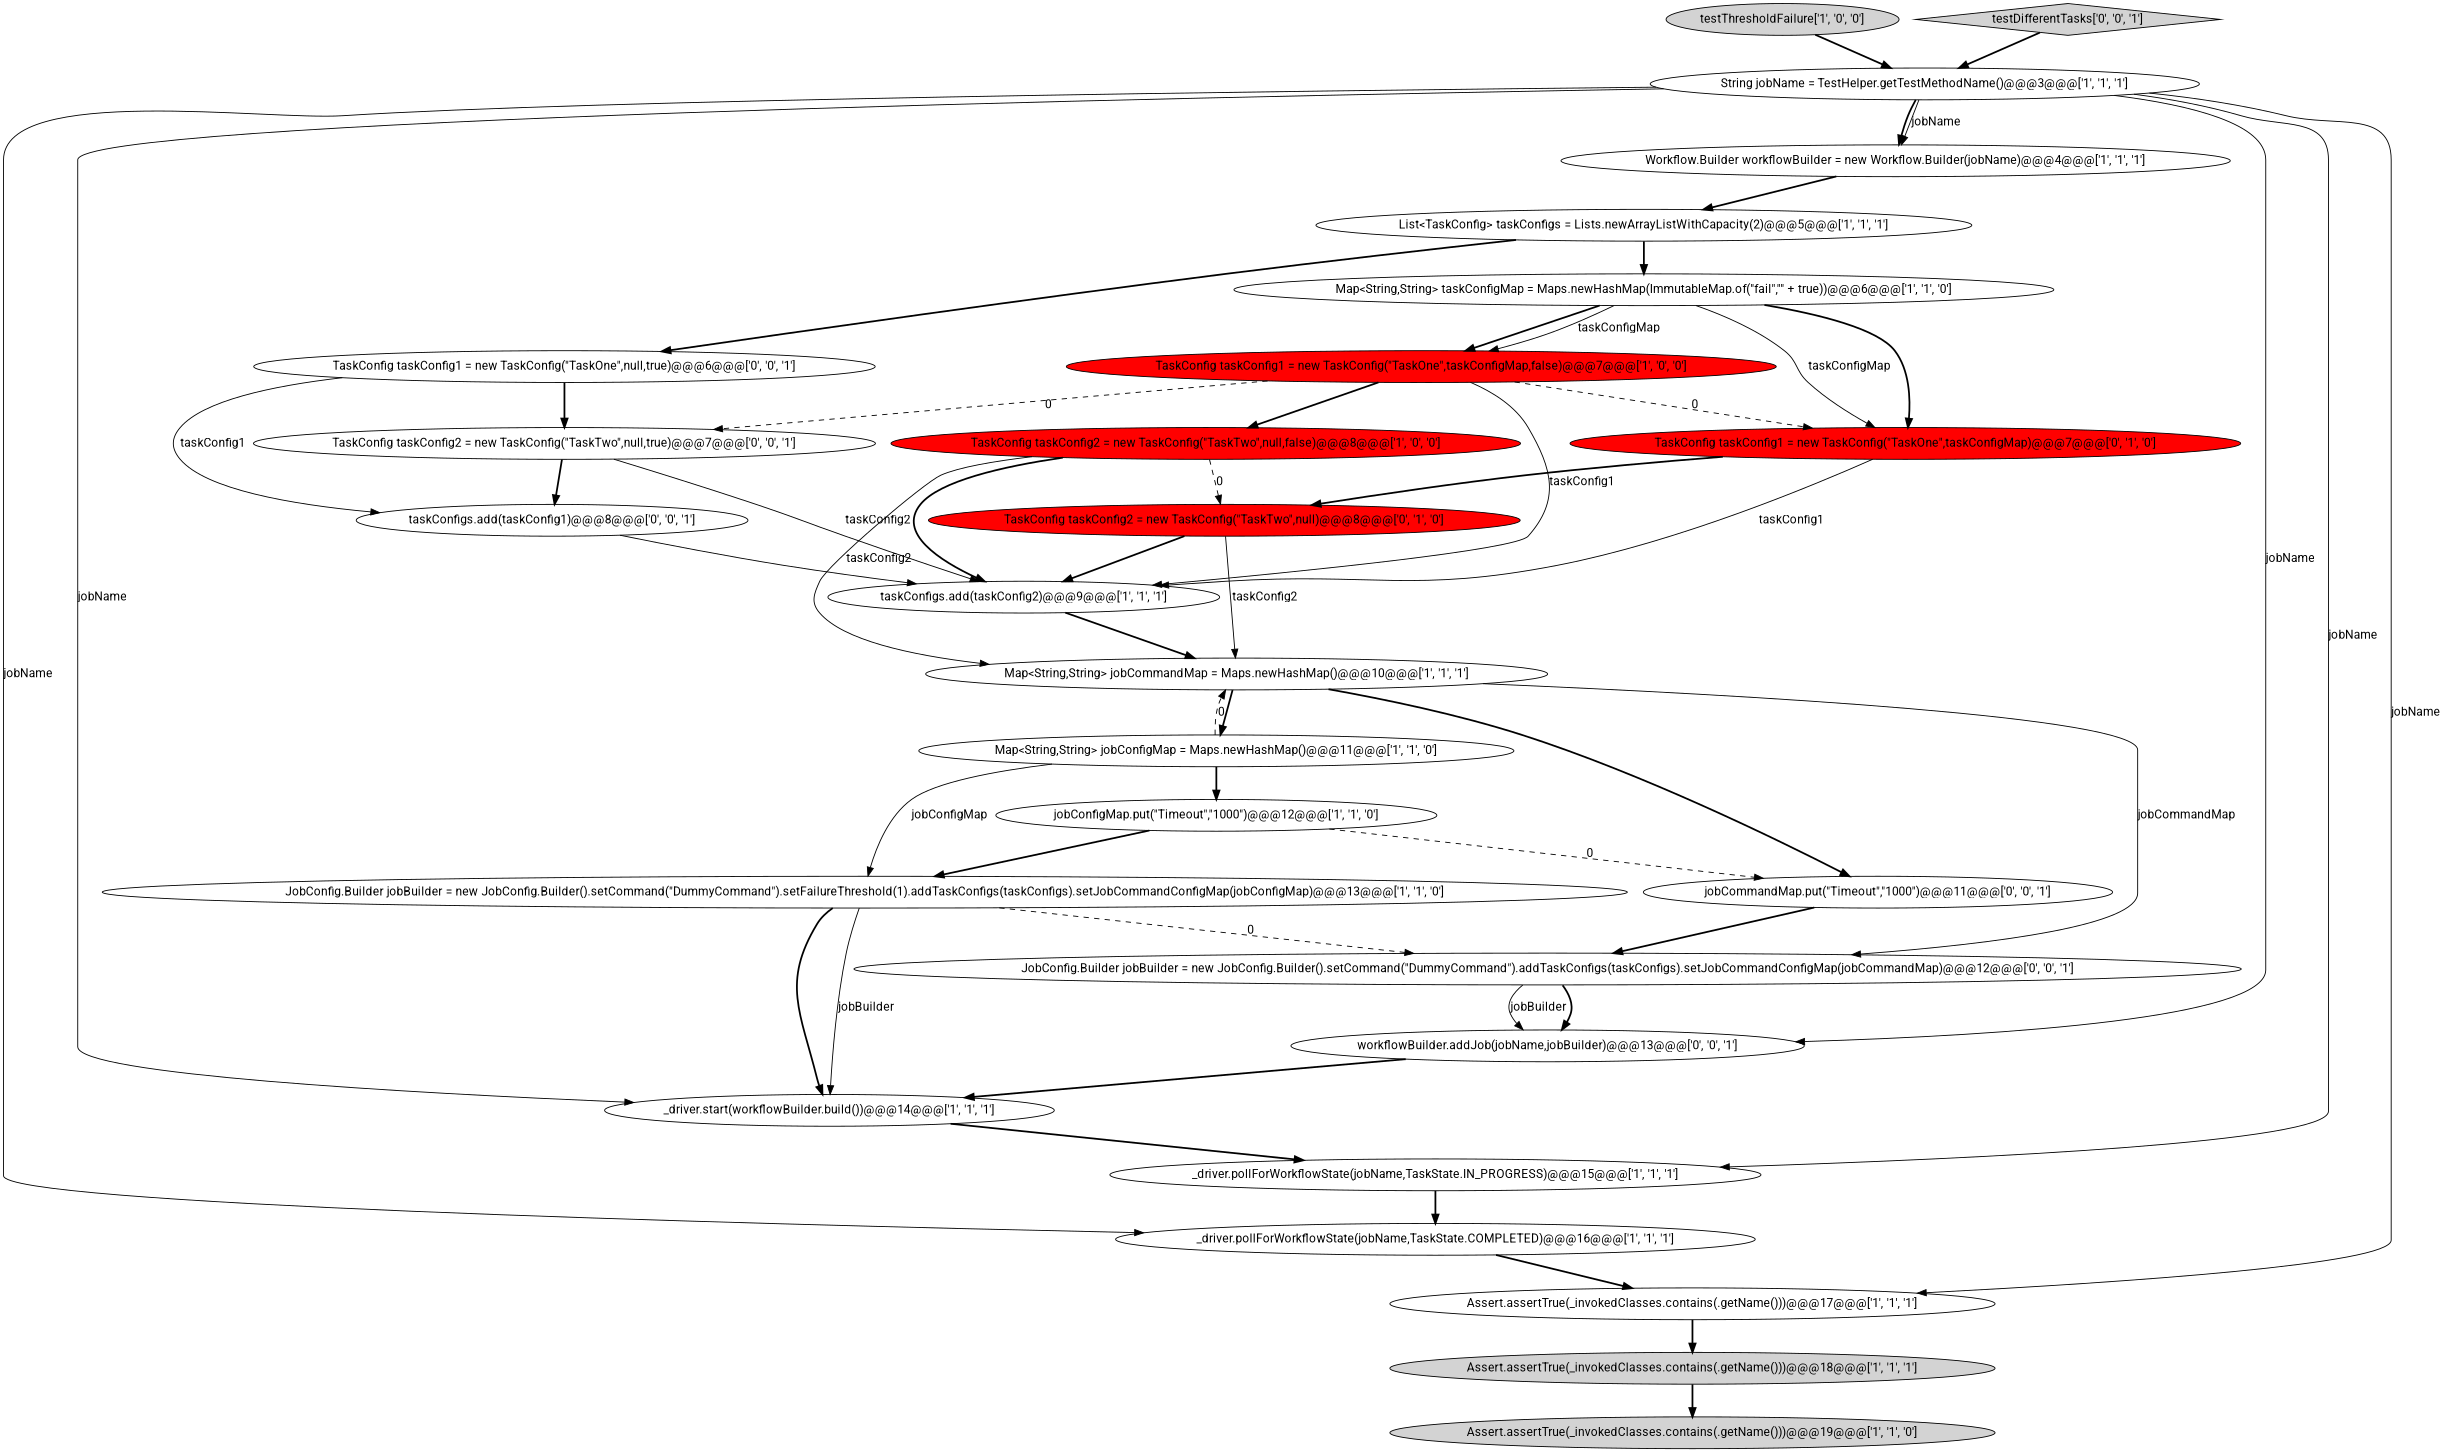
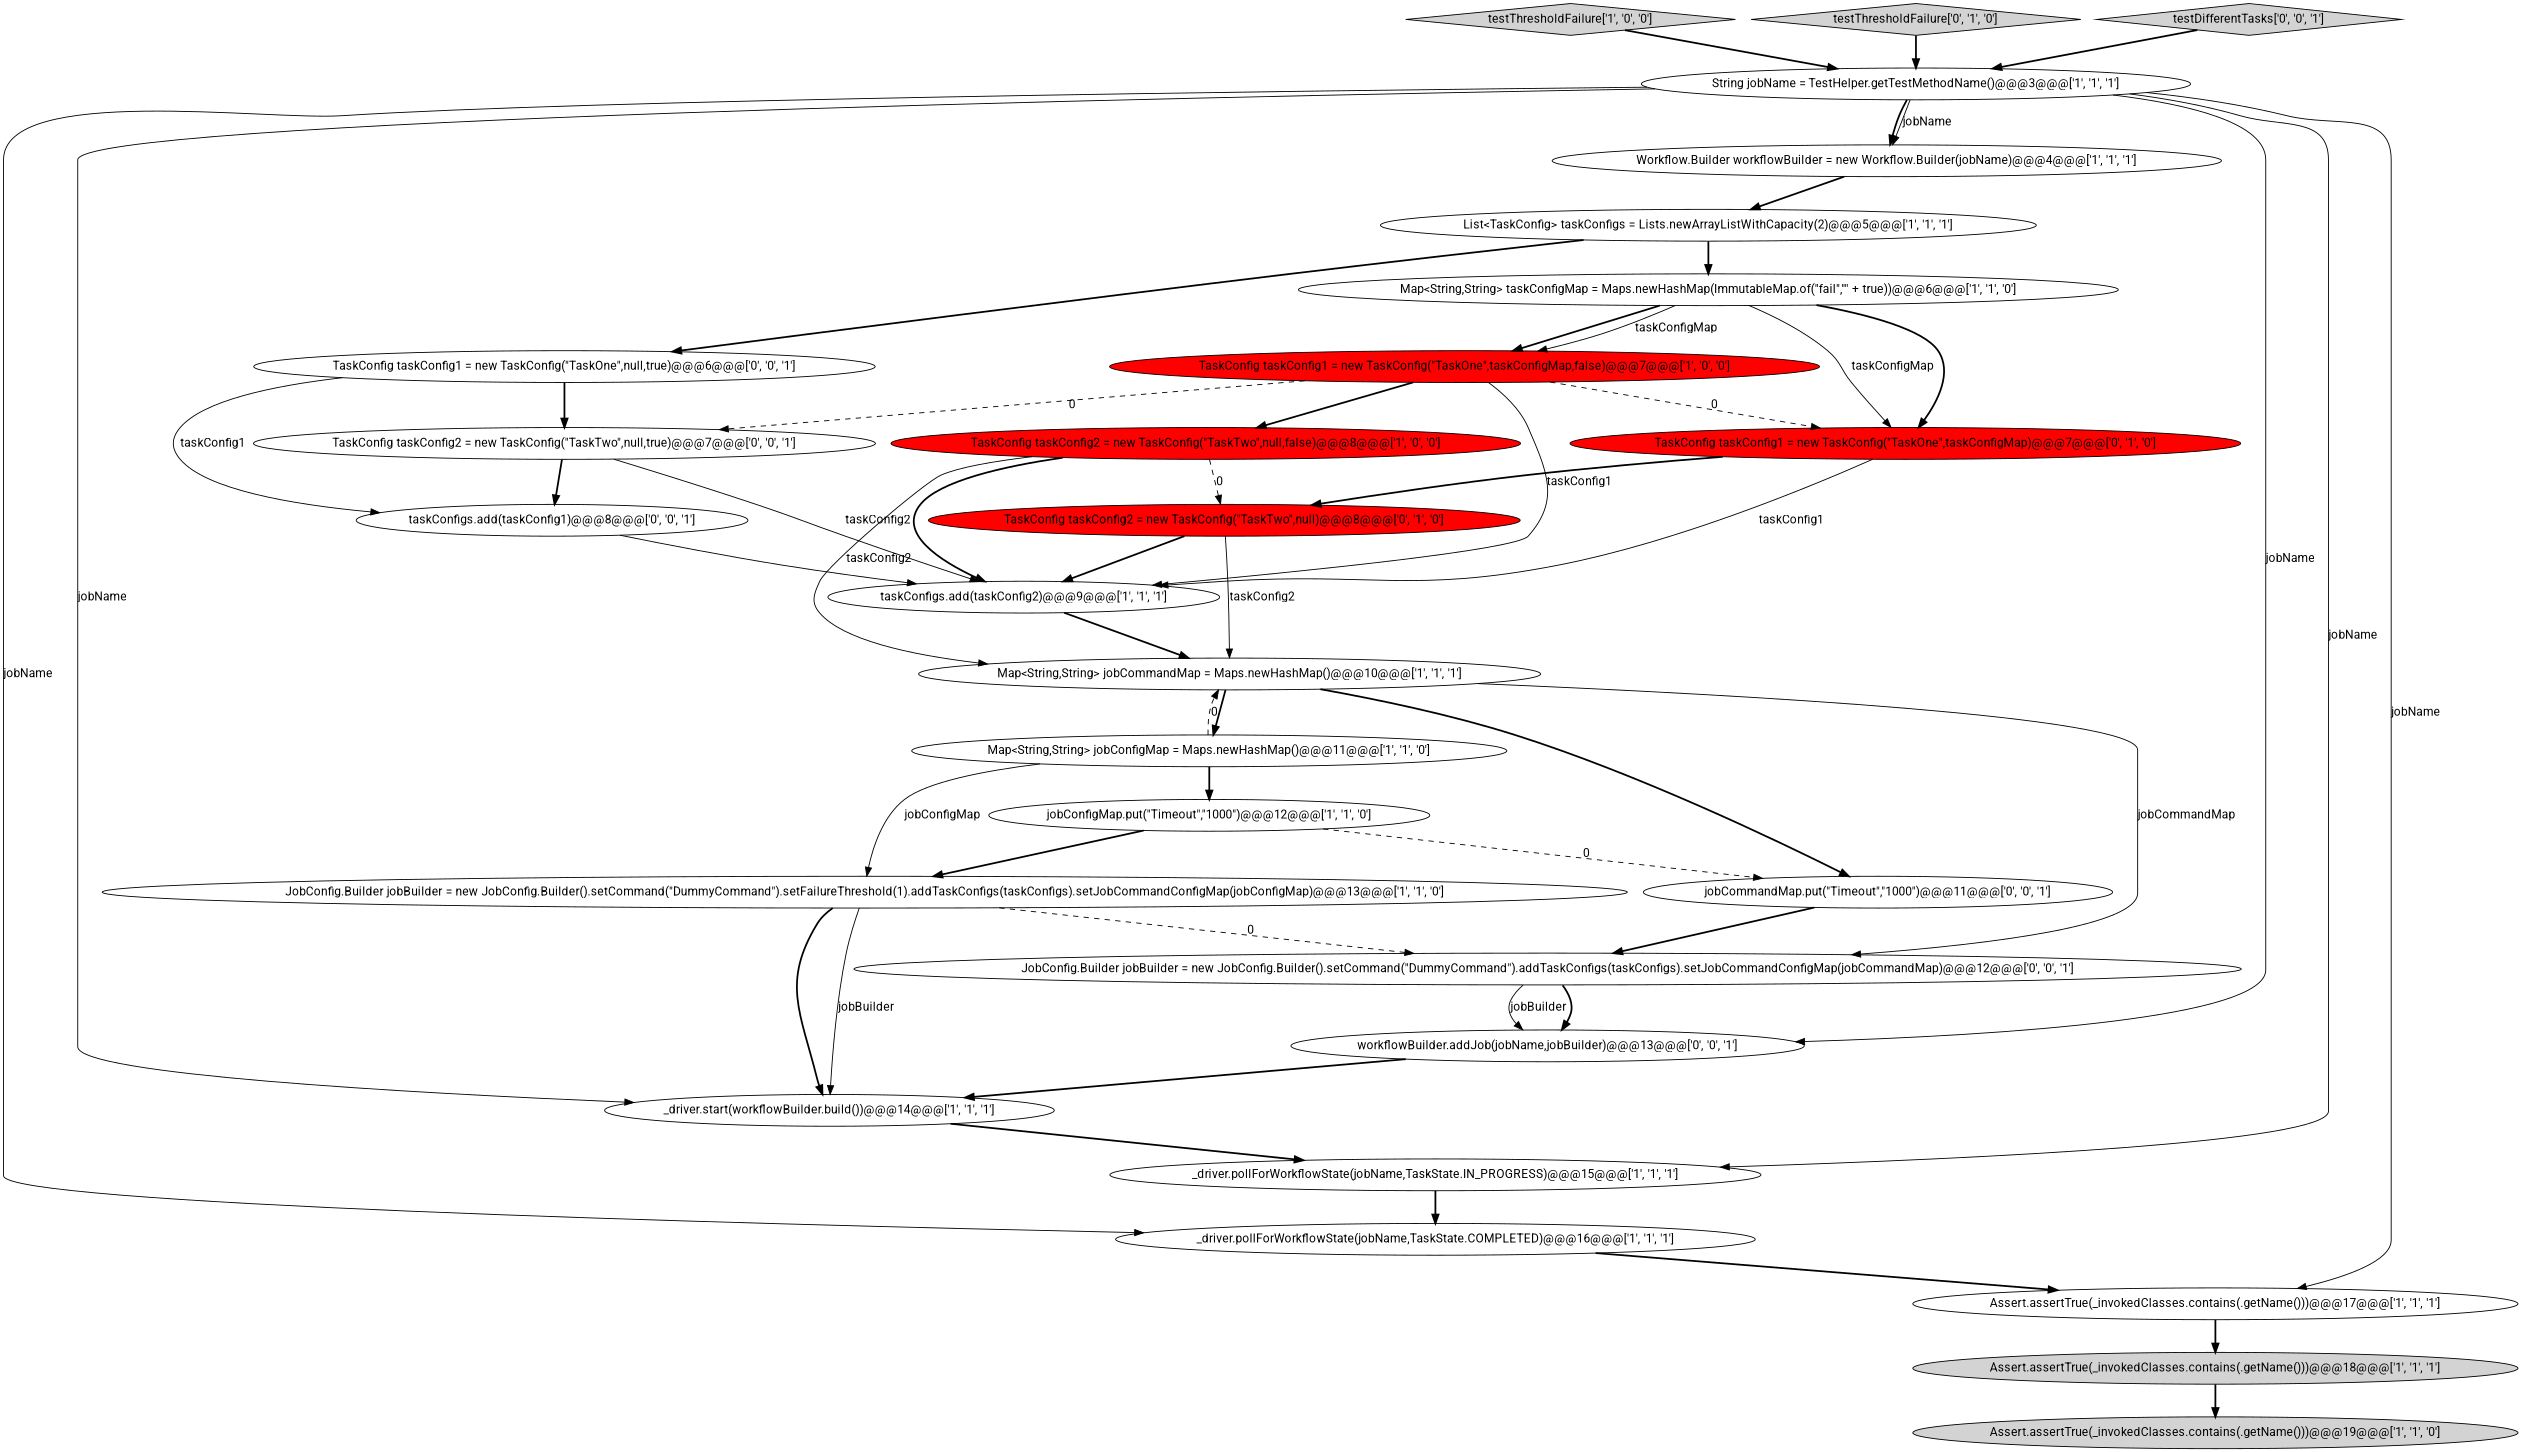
(1783, 19) -> (1571, 19)
none -> (1916, 19)
